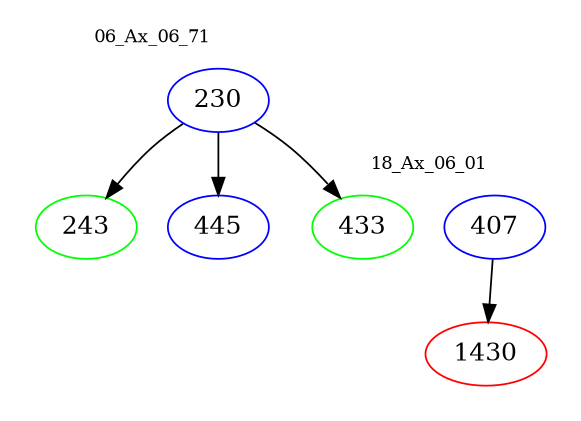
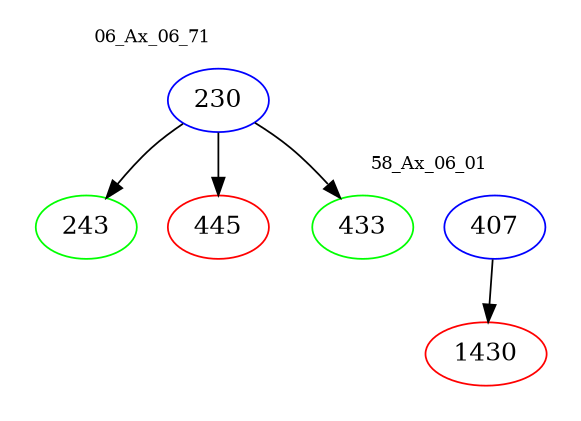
(429, 165) -> (429, 165)
(218, 227) -> (218, 227)
